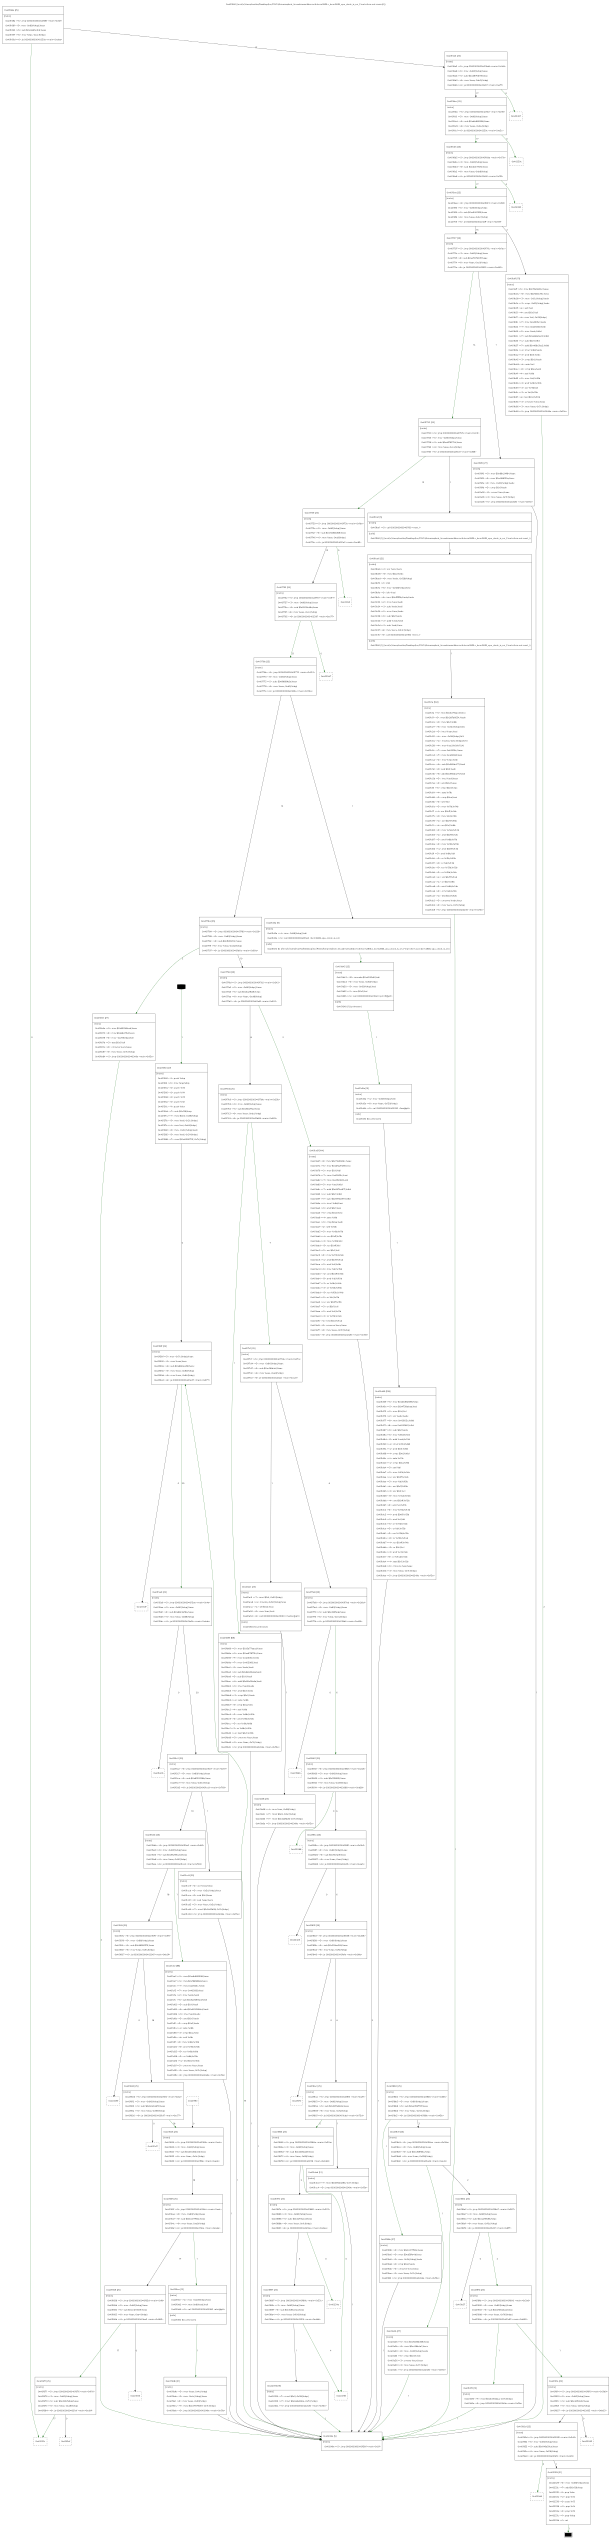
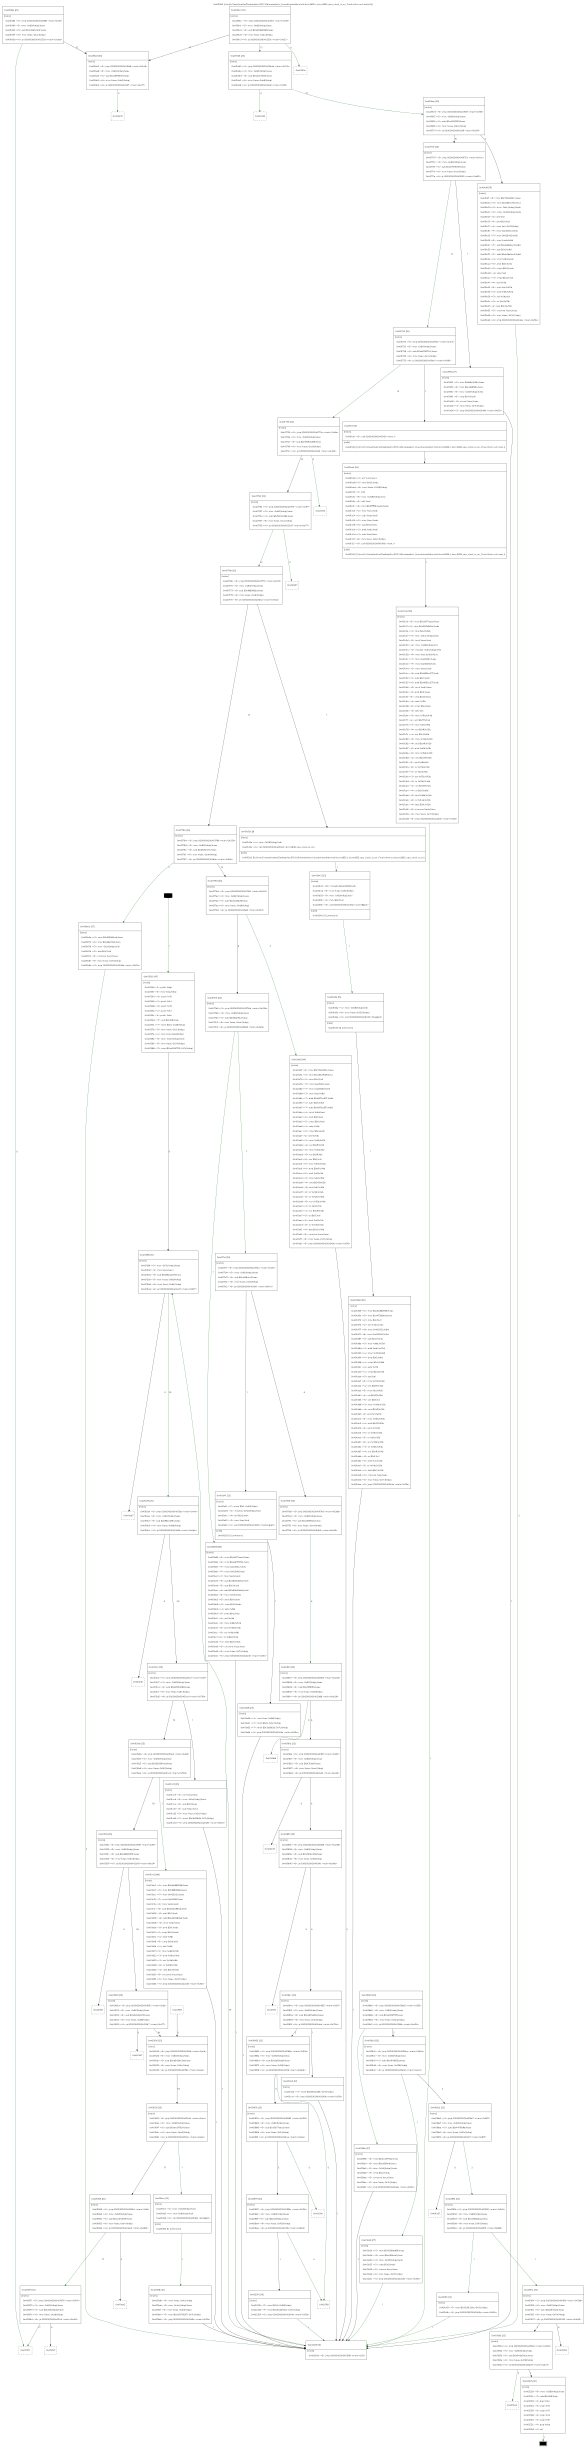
(476, 93) -> (190, 47)
(295, 1773) -> none
